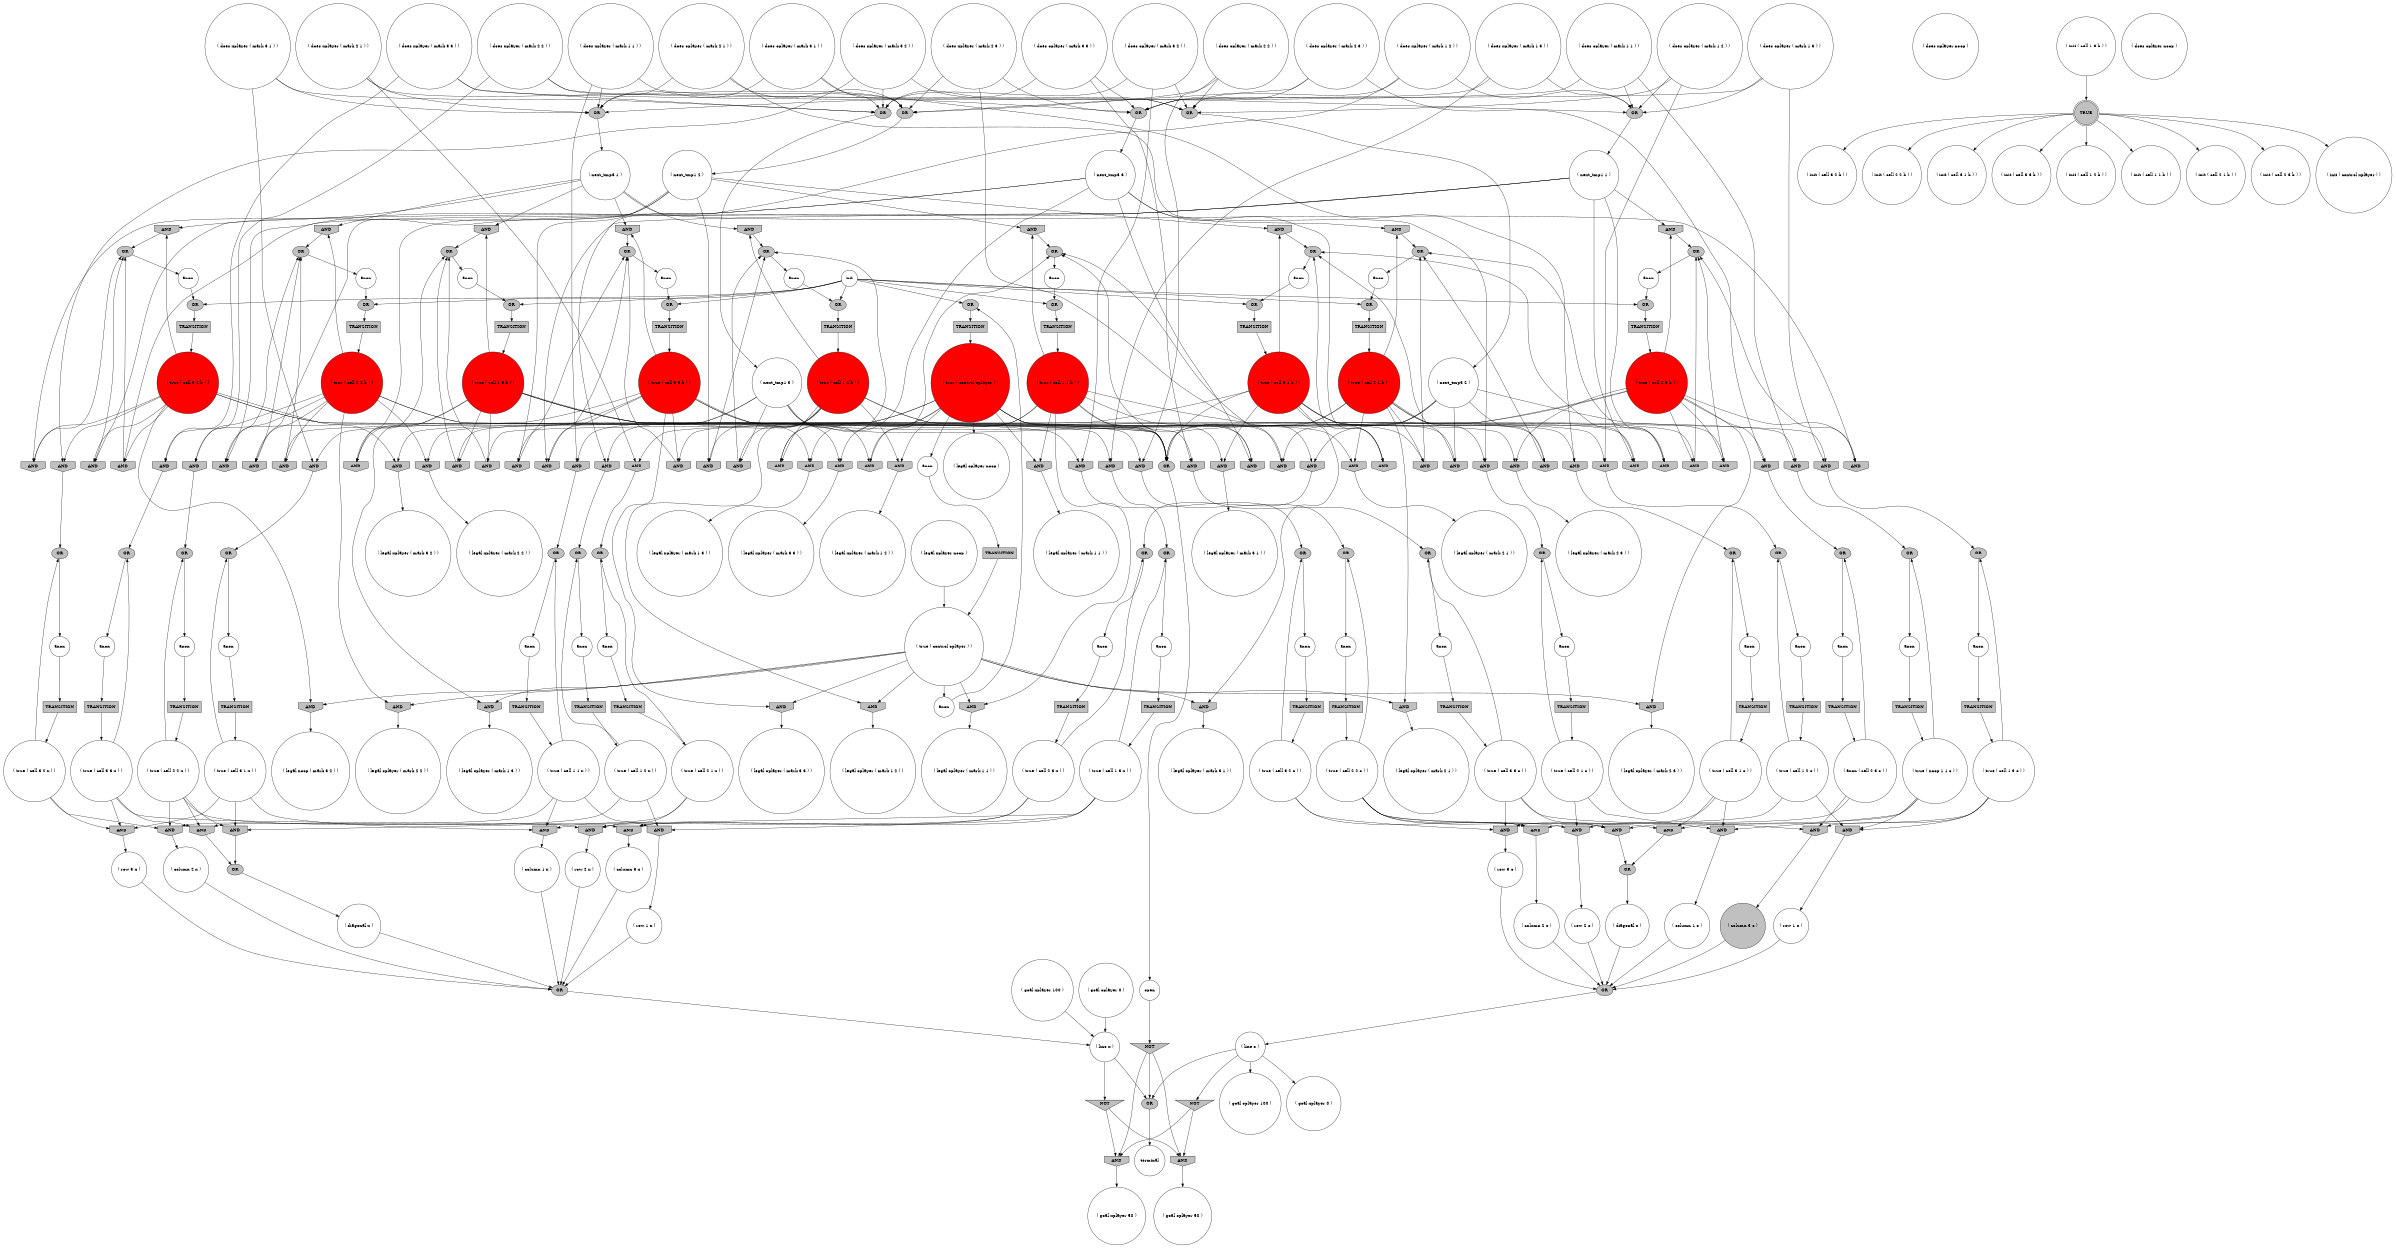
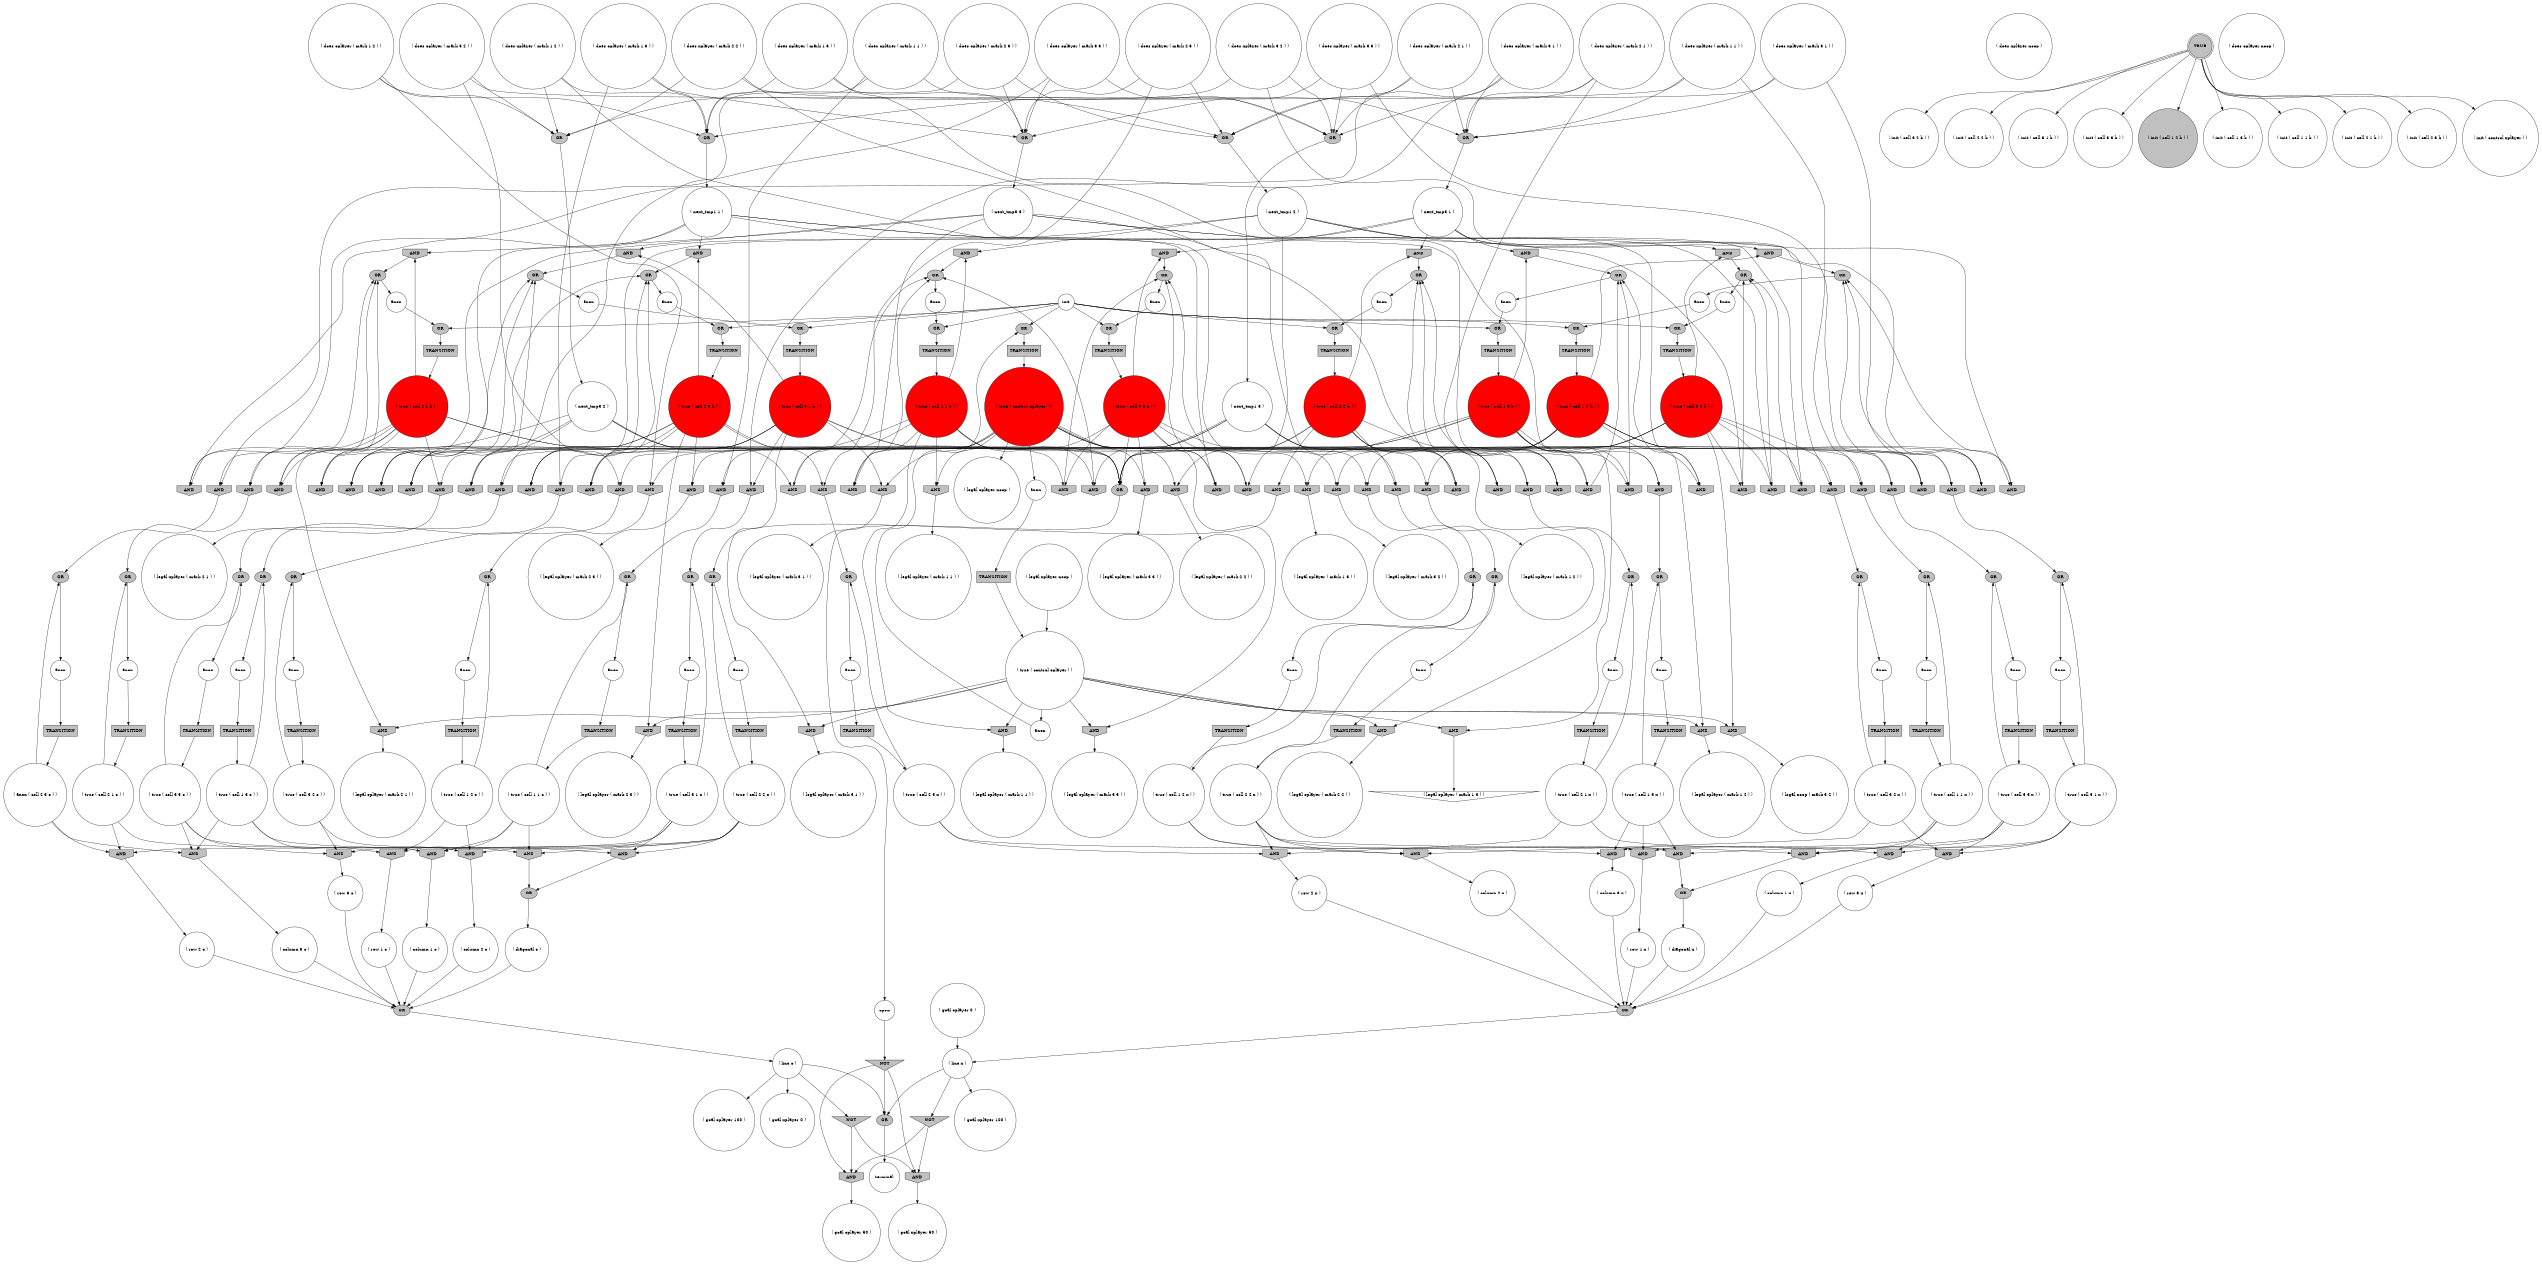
(1246, 46) -> none
(2086, 87) -> (2213, 83)
(2086, 175) -> (2168, 138)
(489, 771) -> (1454, 795)
(1935, 771) -> (529, 795)
(1743, 926) -> (295, 950)
(1078, 1023) -> (967, 1083)
